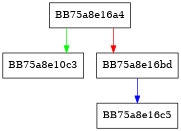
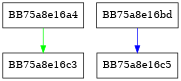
(113, 37) -> none
(43, 66) -> (43, 66)
